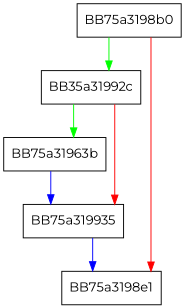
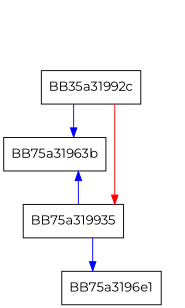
(129, 20) -> none
(74, 116) -> (74, 116)
(51, 183) -> (78, 192)
(112, 288) -> (112, 288)
